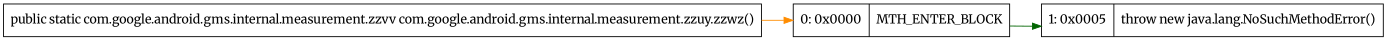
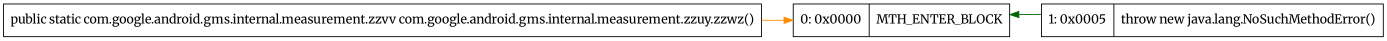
(1021, 26) -> (1030, 14)
